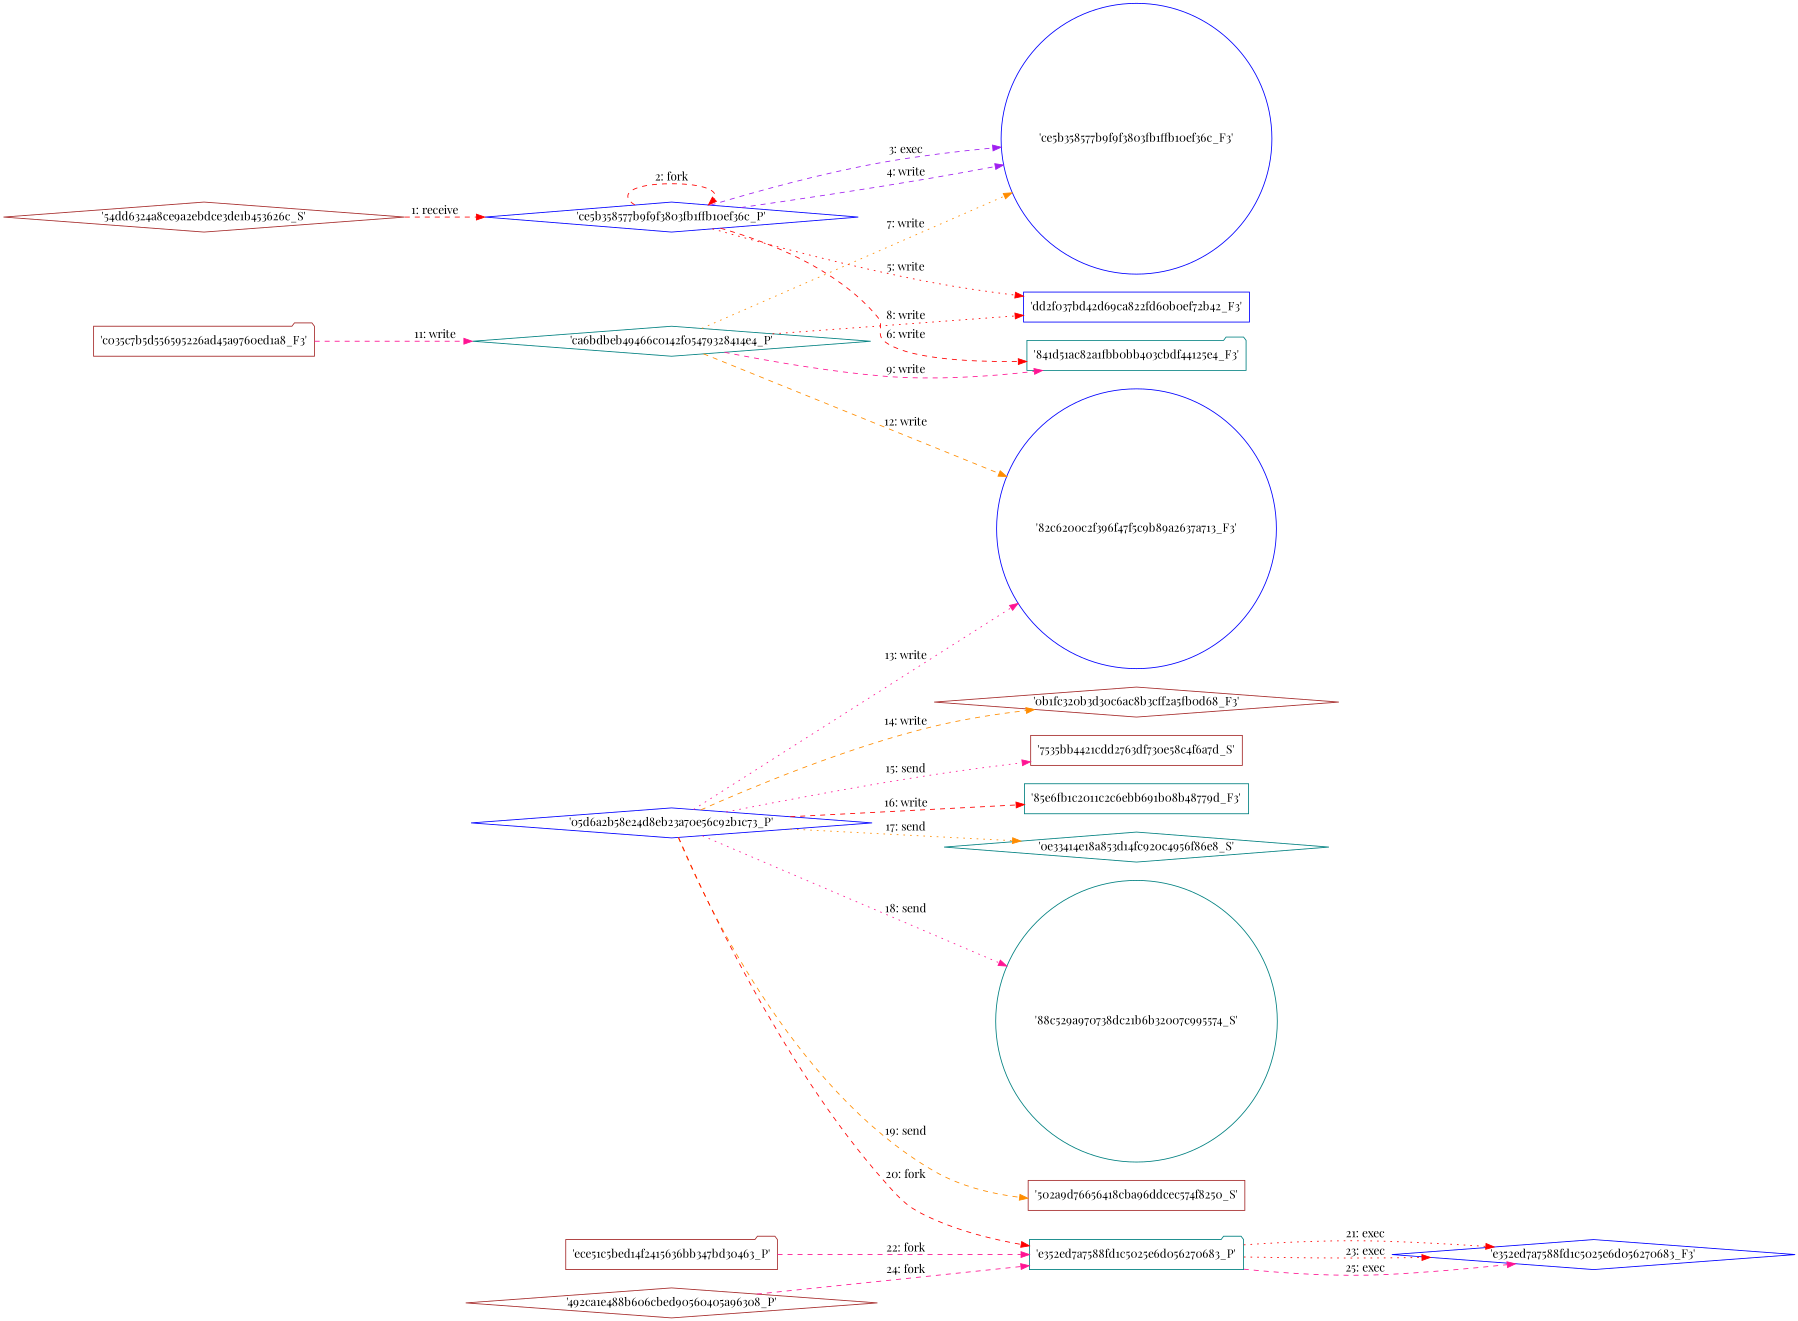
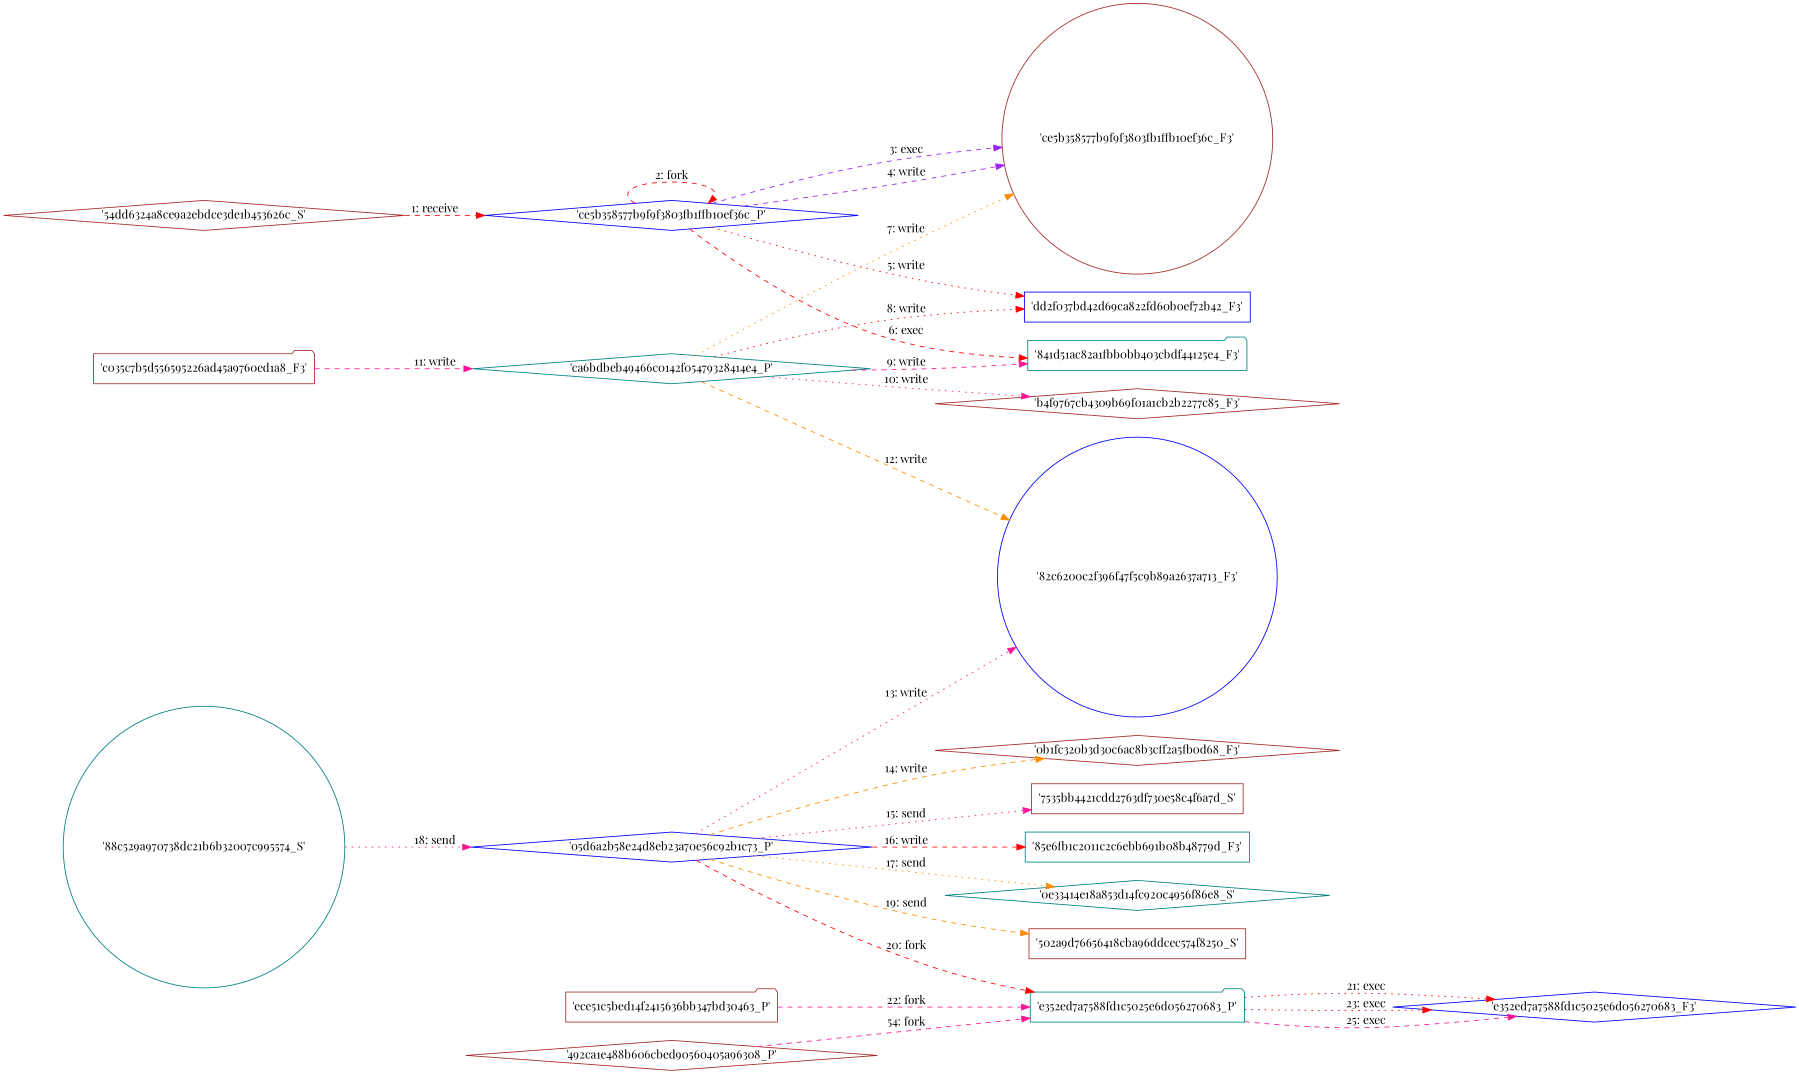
(1136, 139) -> (1137, 139)
(906, 335) -> (906, 331)
none -> (1137, 404)
(851, 899) -> (404, 847)
(906, 1270) -> (906, 1022)
